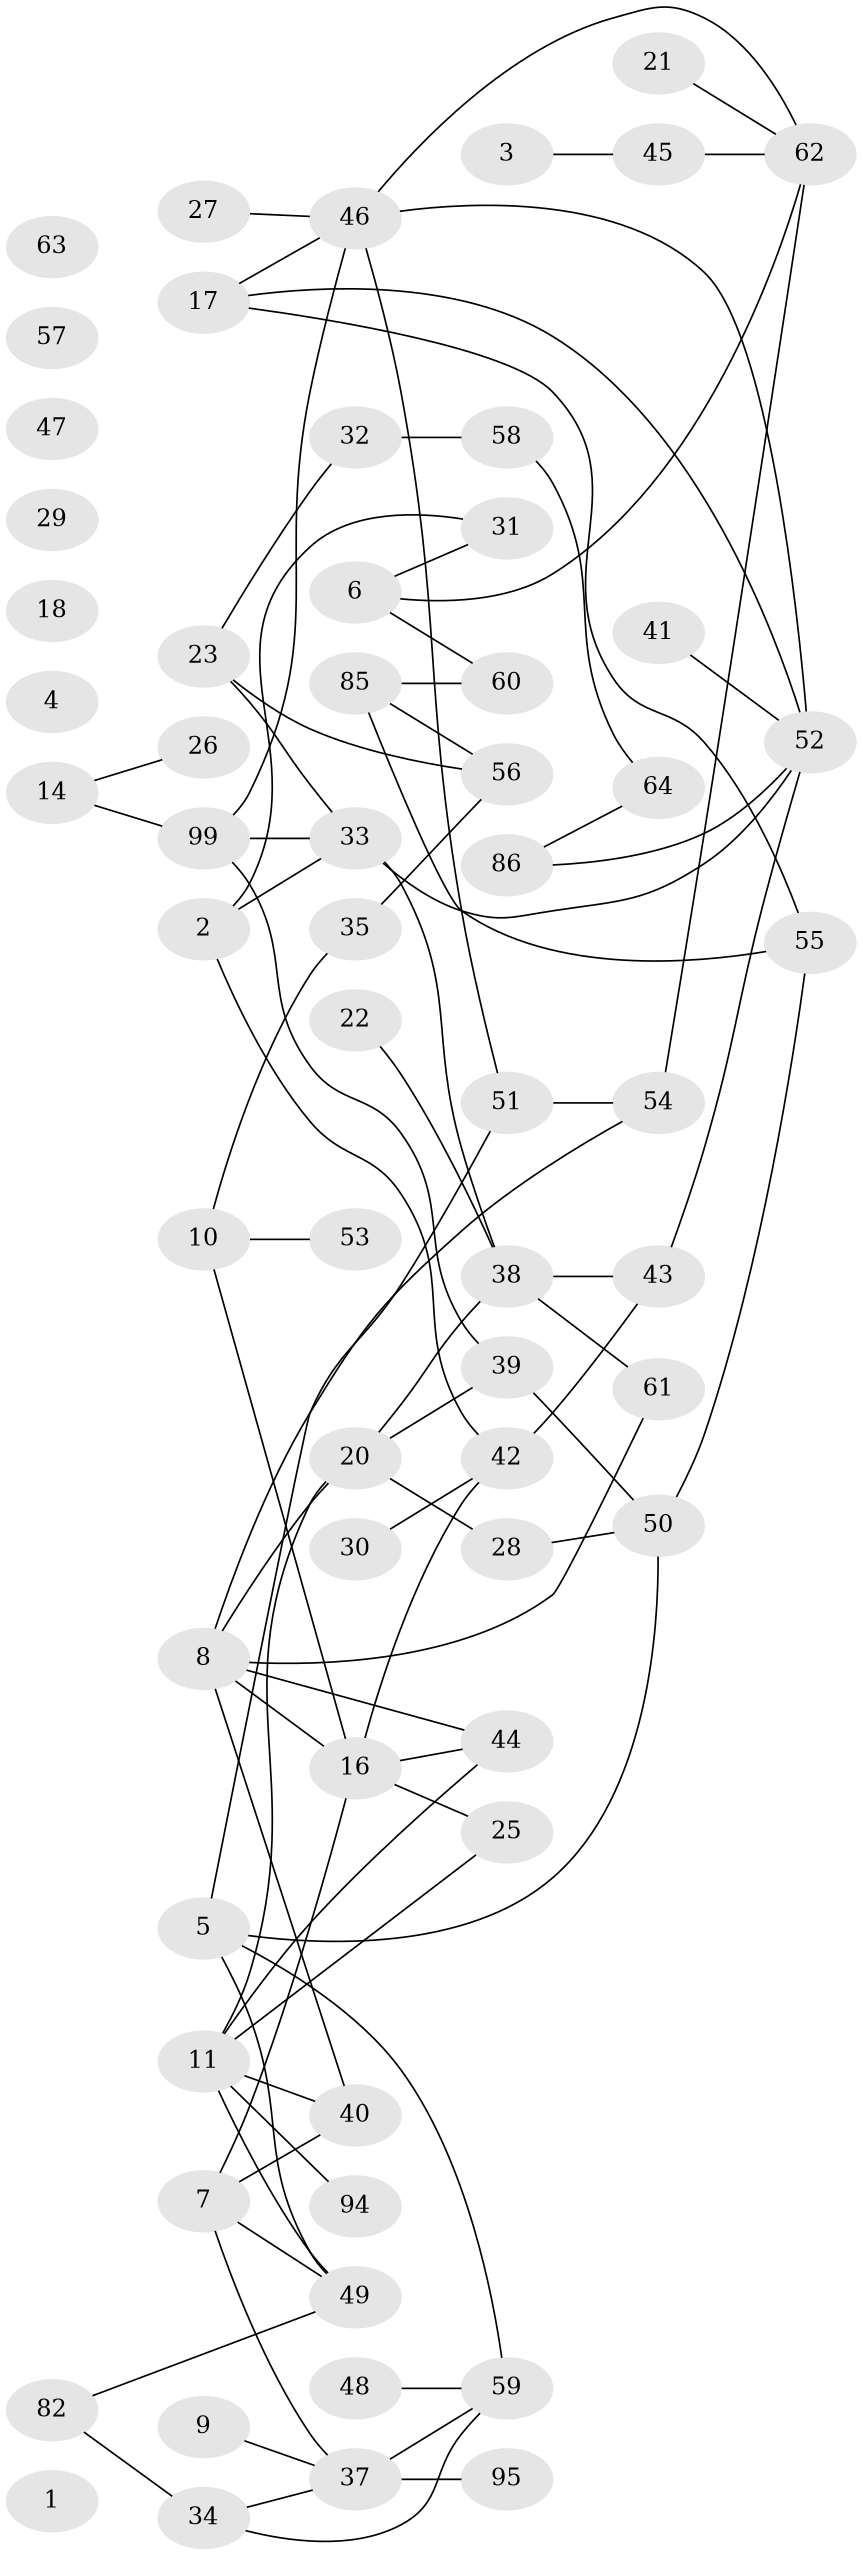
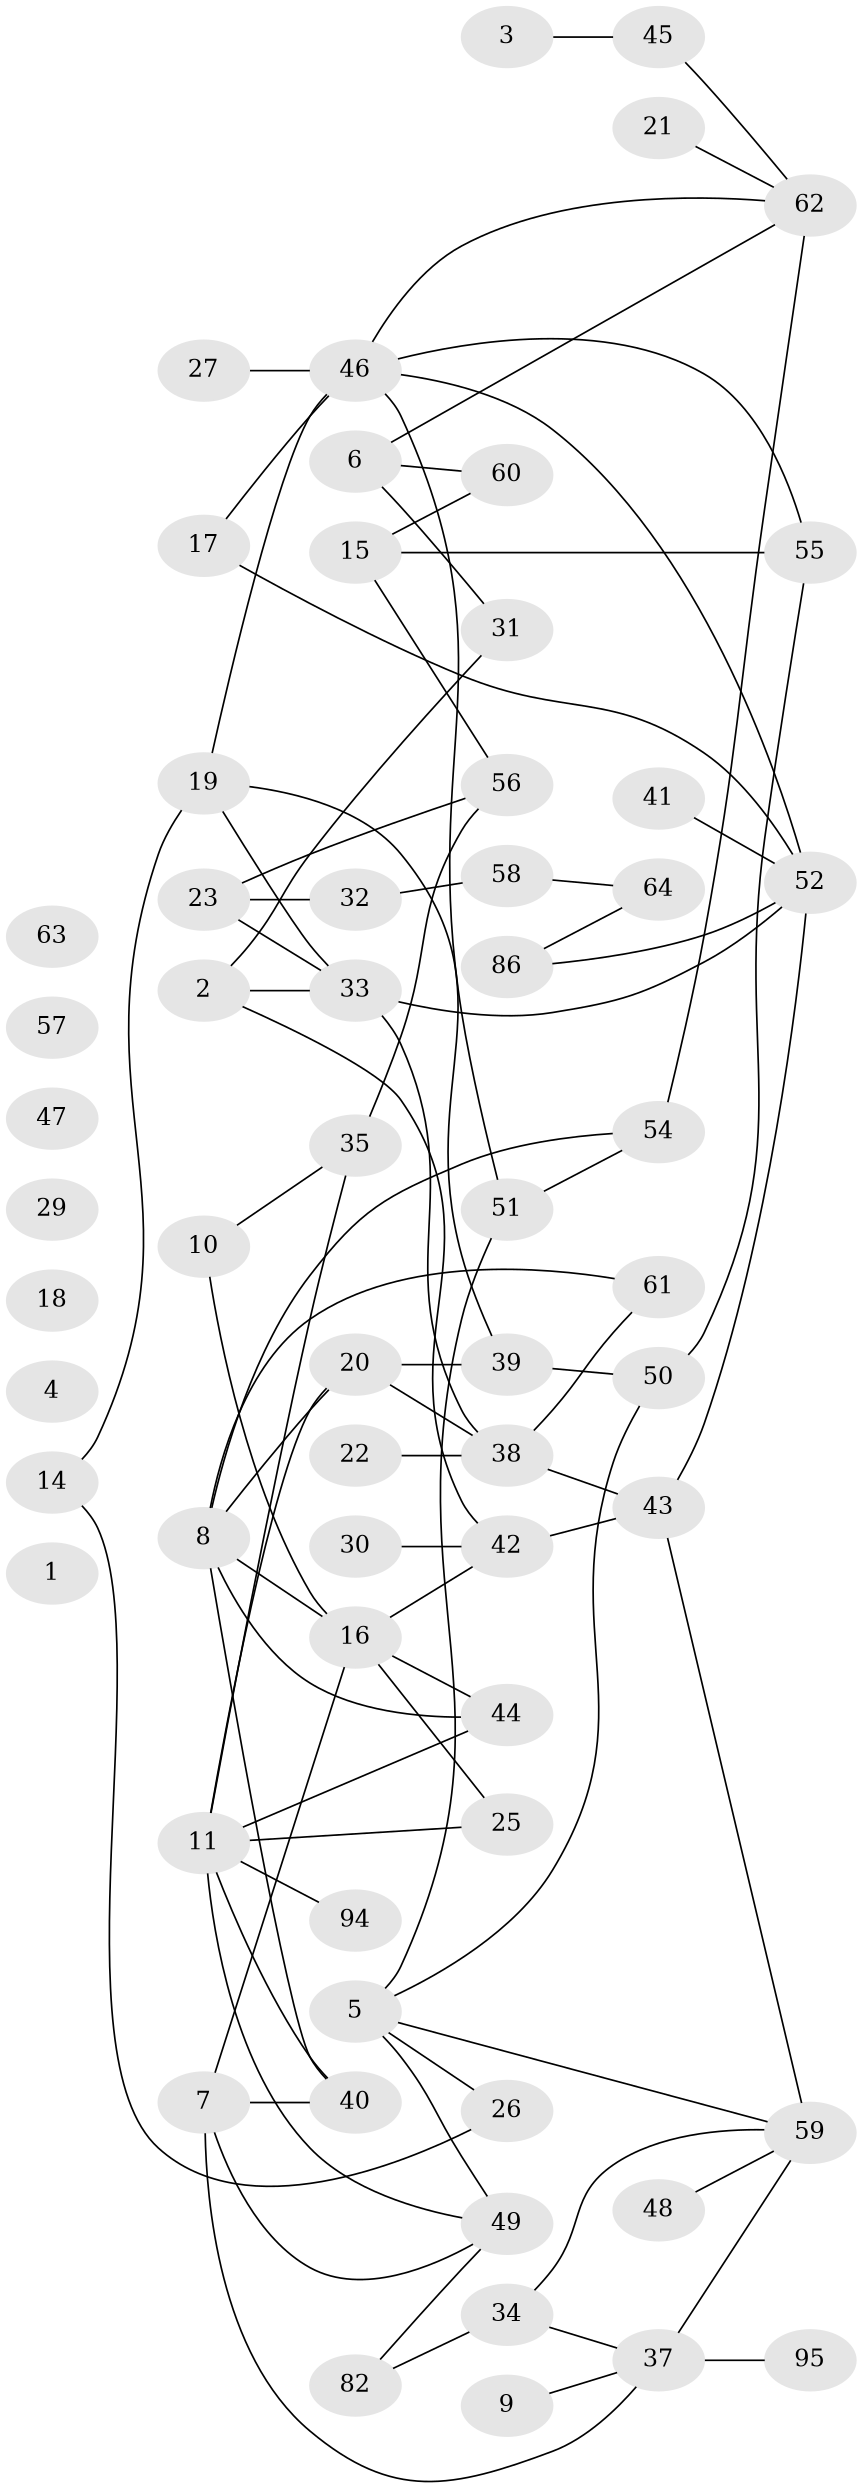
(590, 528) -> (643, 350)
(355, 683) -> (355, 553)
(204, 838) -> (204, 783)
(355, 1239) -> none
none -> (289, 1413)
(507, 1549) -> none
none -> (735, 1820)
none -> (431, 2061)
